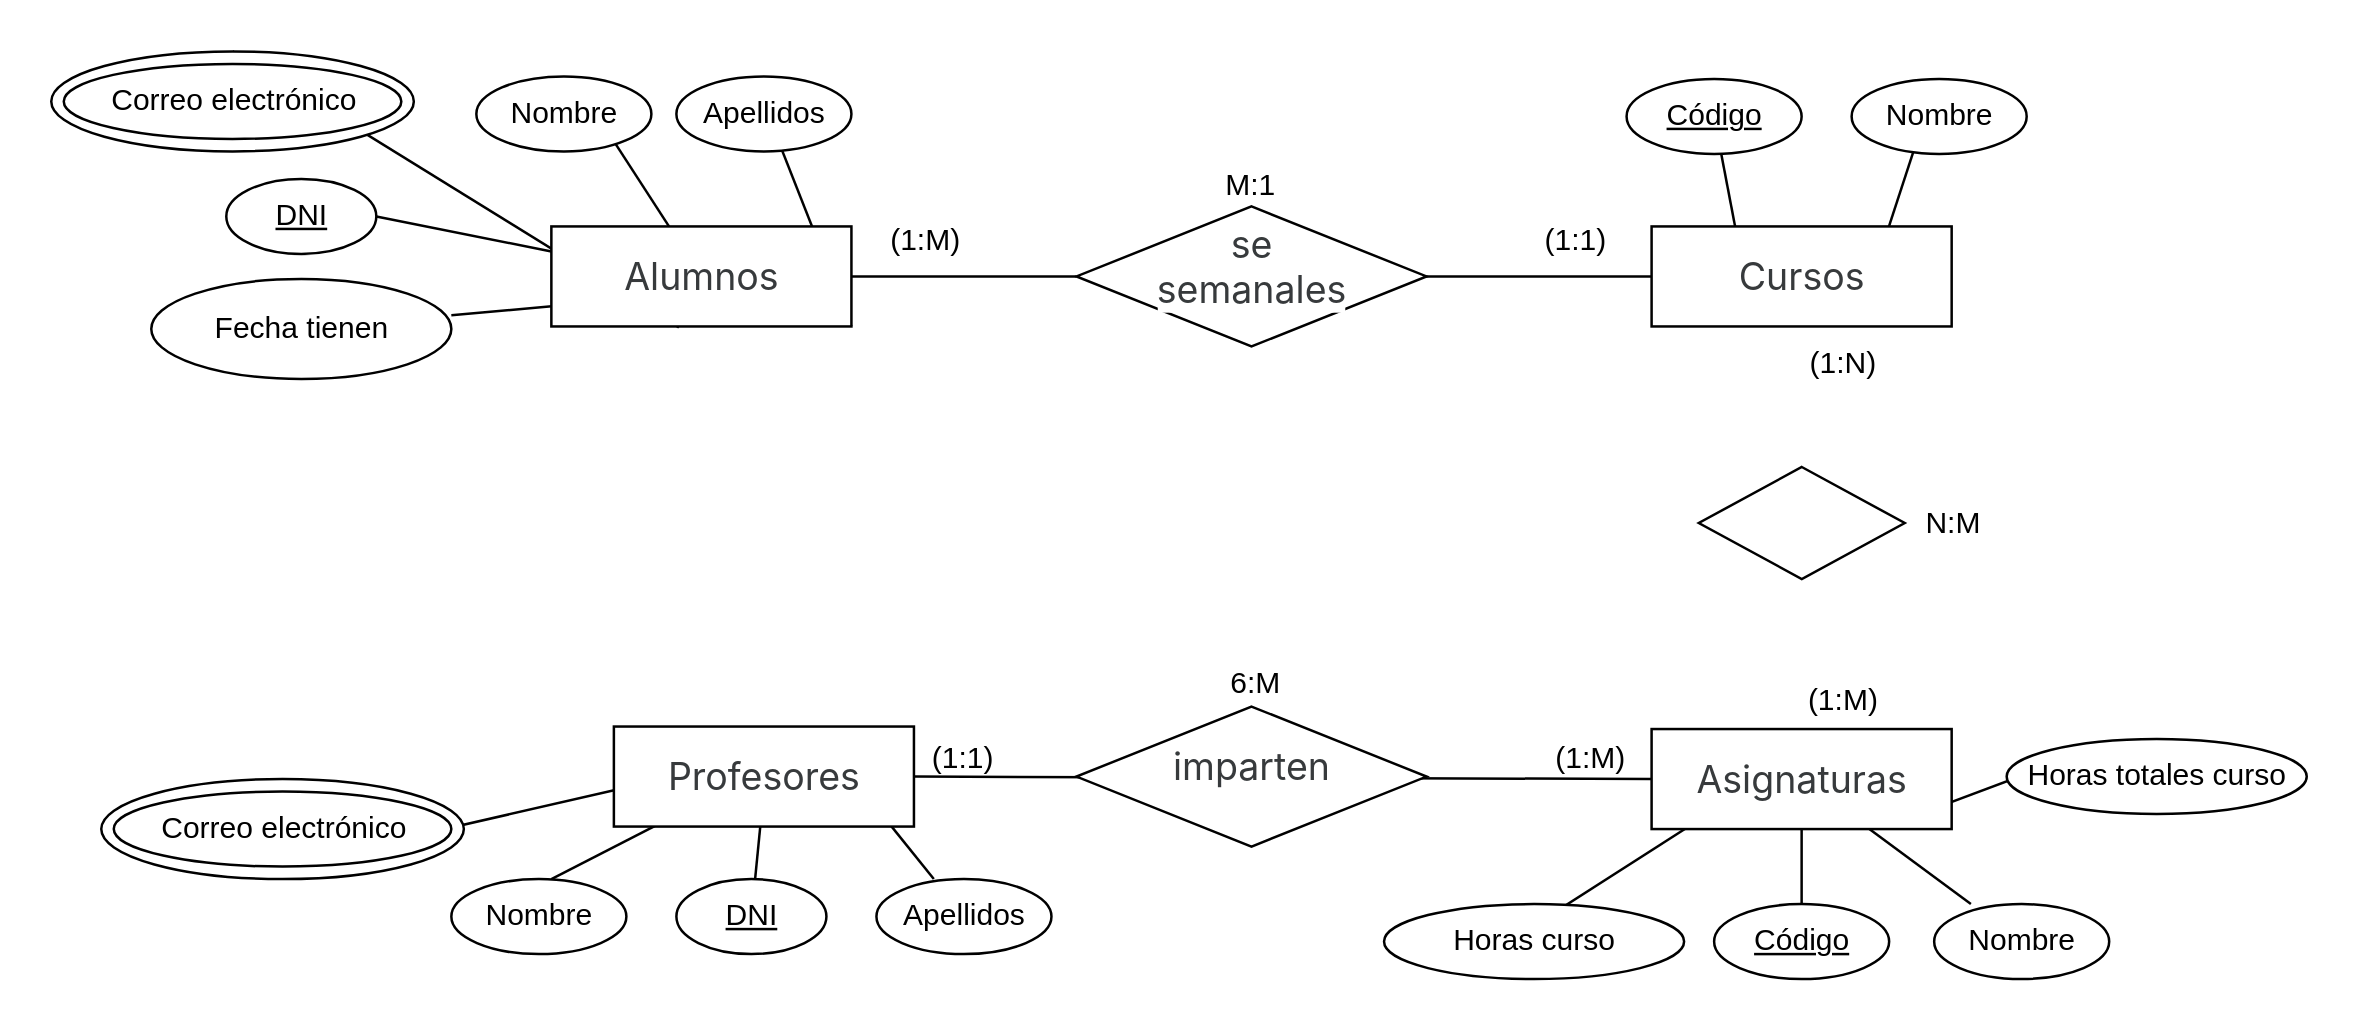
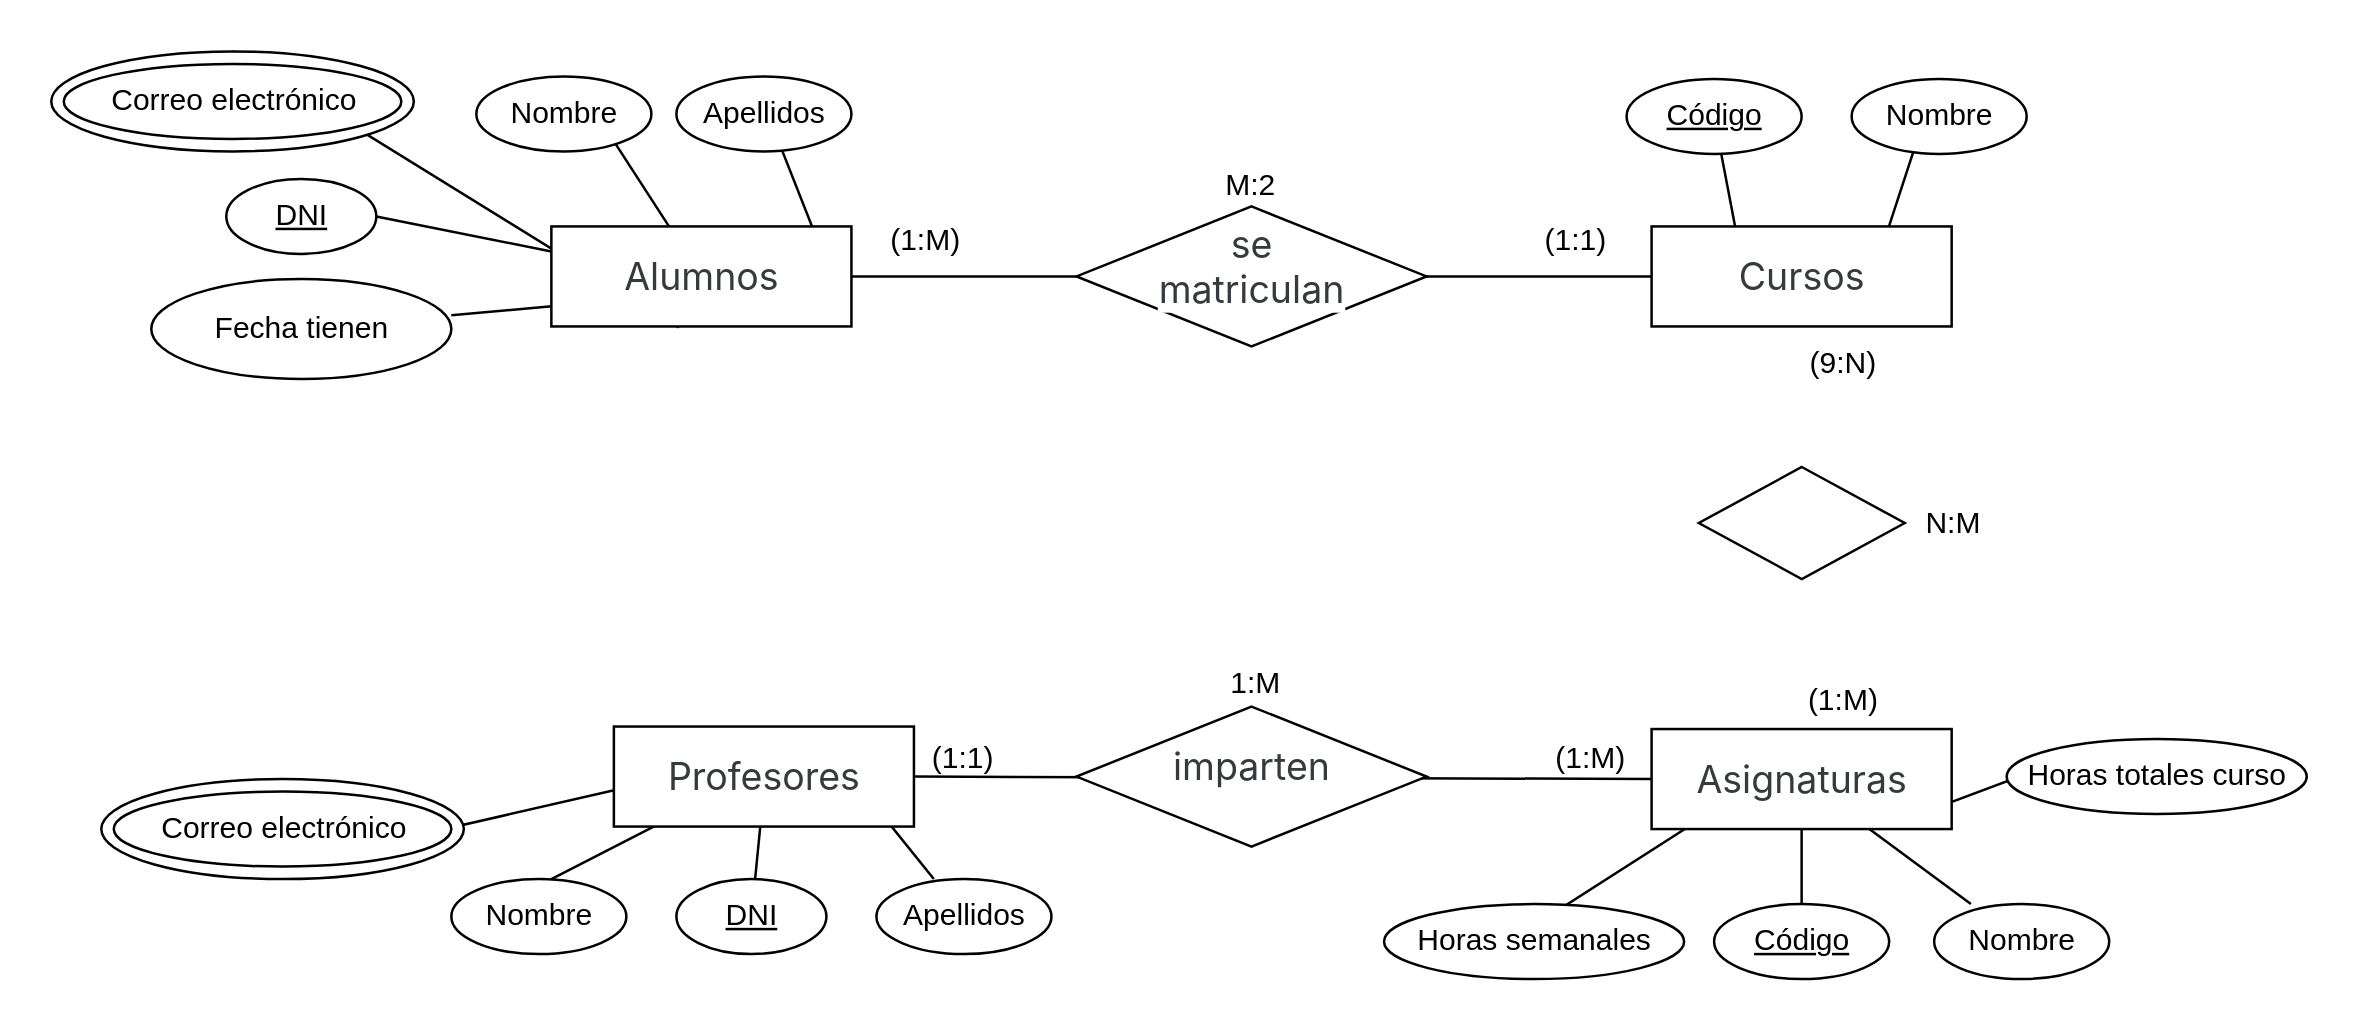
(1251, 186) -> (1251, 186)
(1253, 266) -> (1253, 266)
(1844, 364) -> (1844, 364)
(1256, 684) -> (1256, 684)
(1535, 941) -> (1535, 941)
